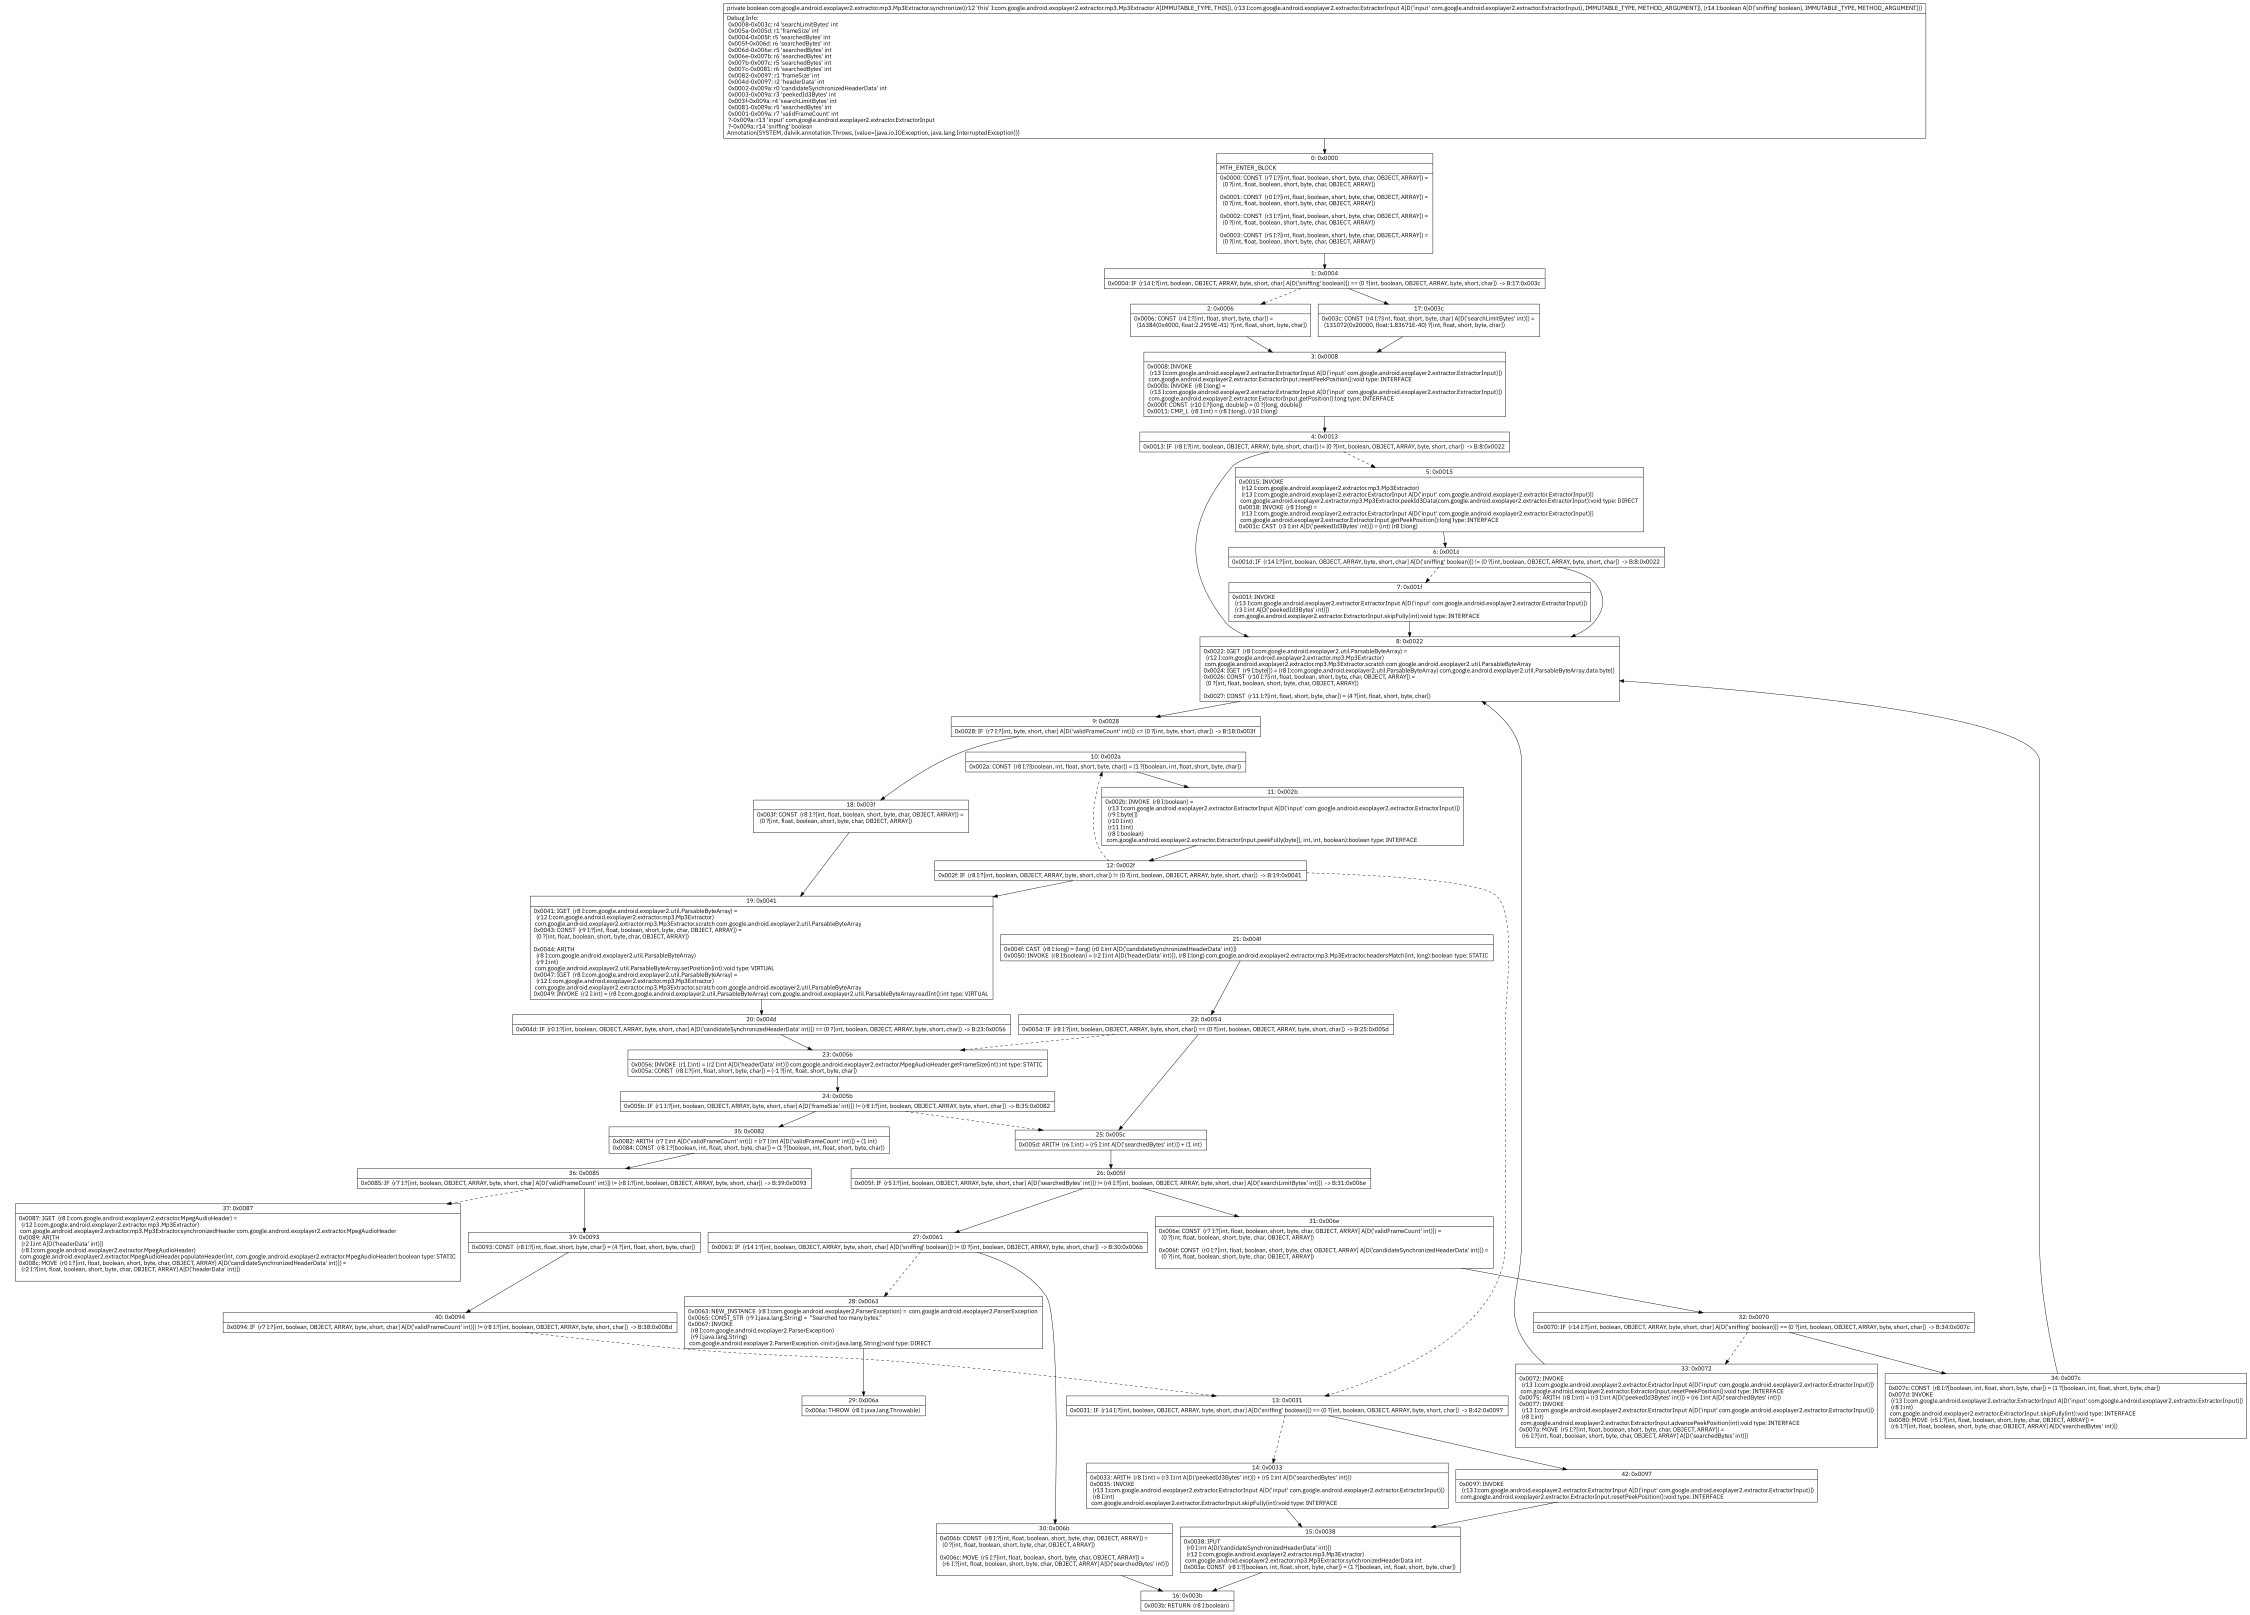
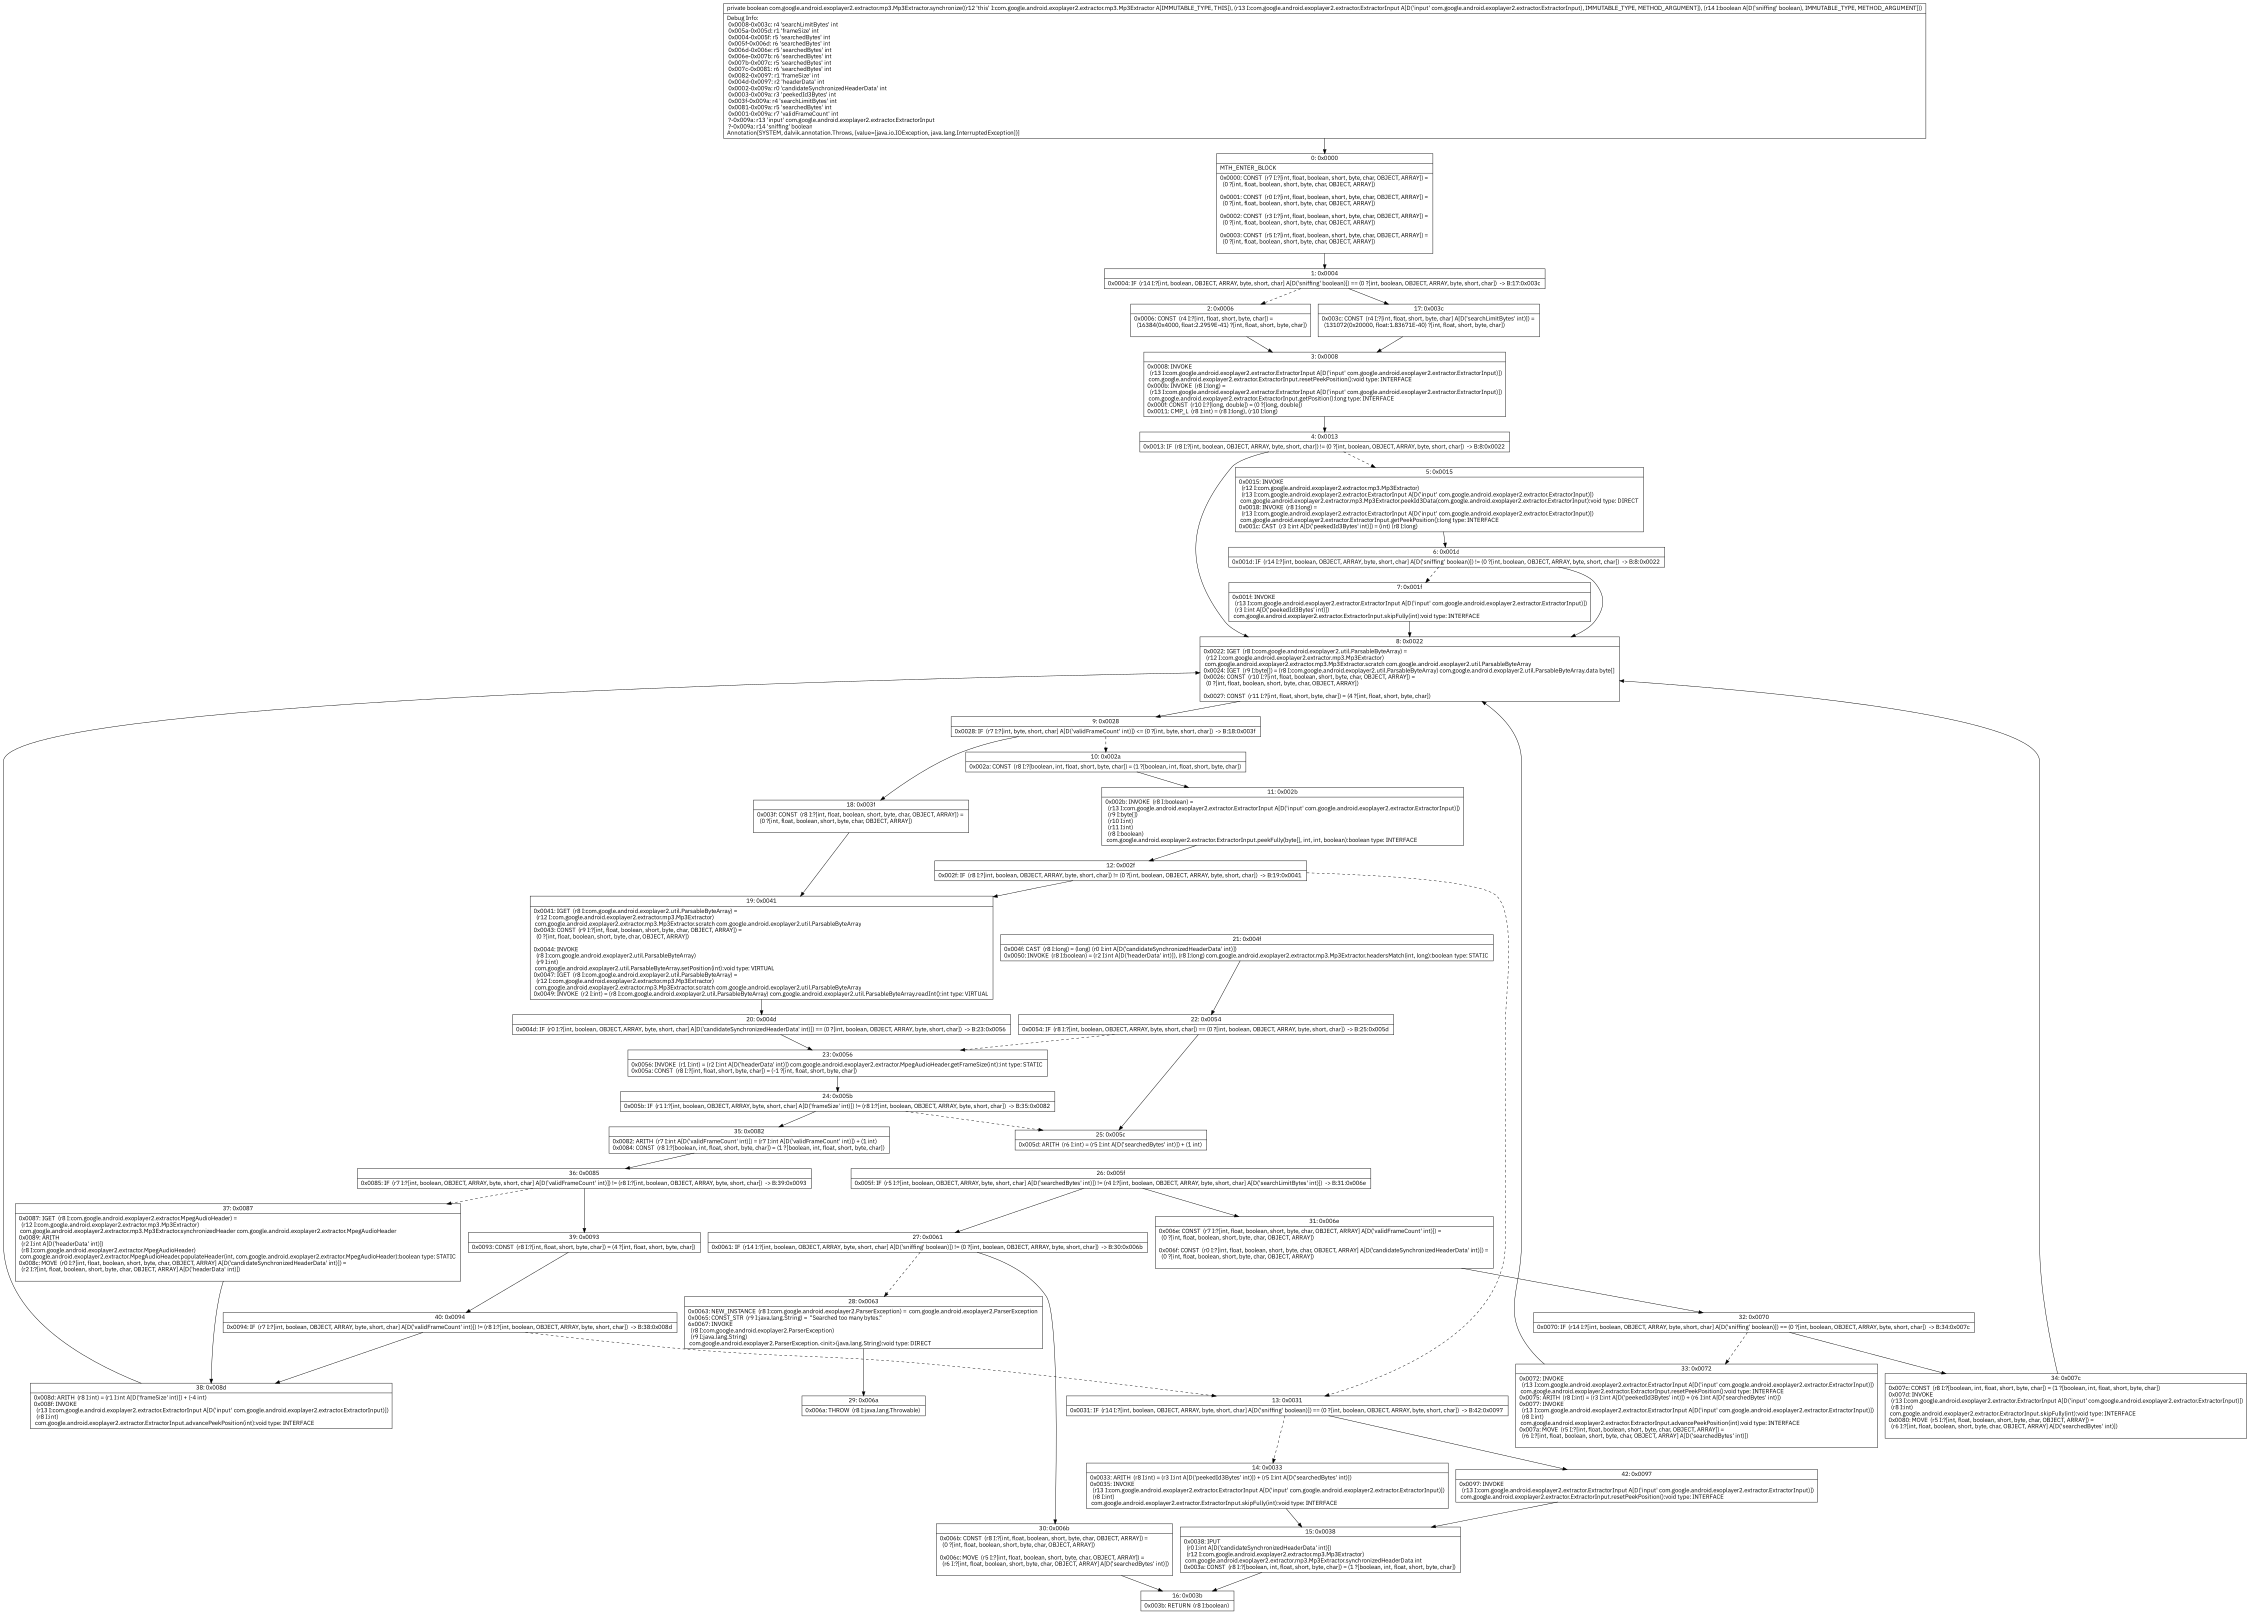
(1093, 820) -> (1106, 742)
(555, 949) -> (557, 949)
(1111, 1157) -> none
(712, 1324) -> (712, 1324)
none -> (211, 1406)
